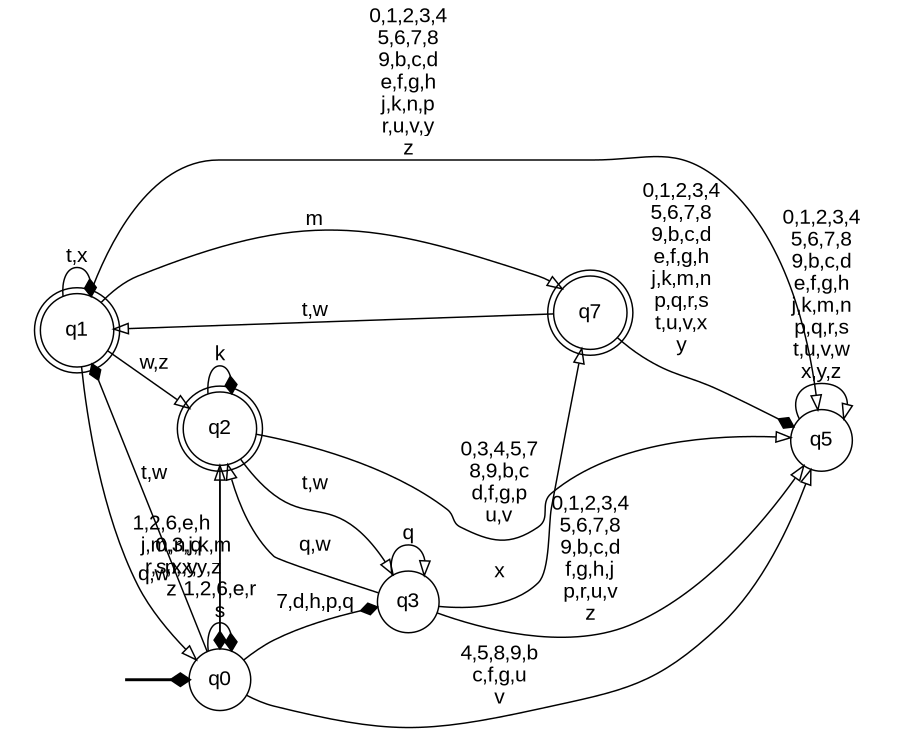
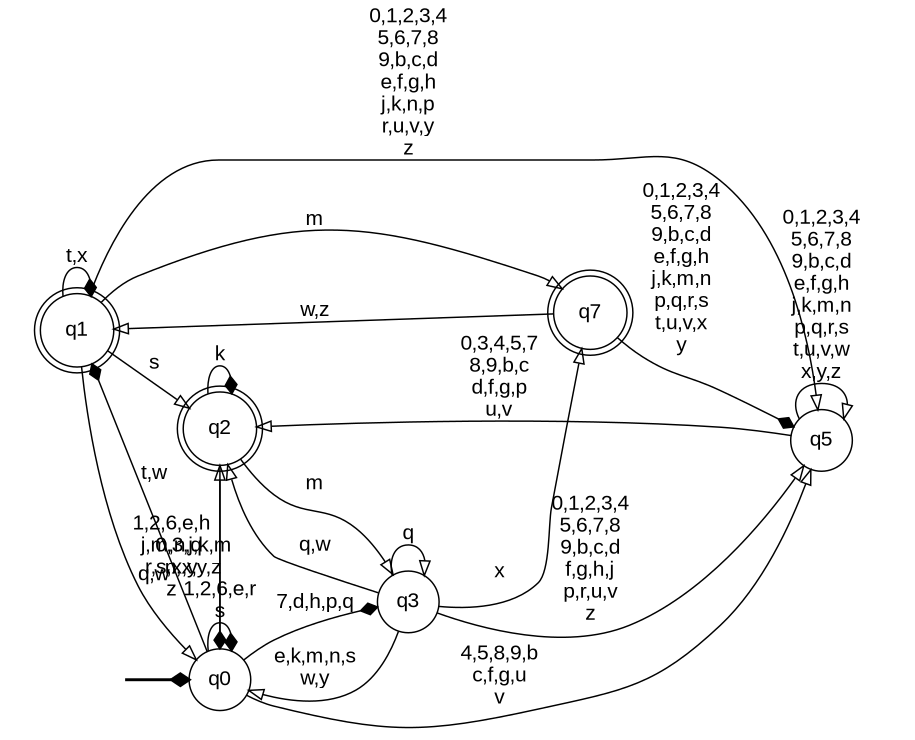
(315, 310) -> (315, 310)
(154, 363) -> (154, 363)
(315, 484) -> (315, 484)
(521, 536) -> (532, 421)
none -> (346, 695)
